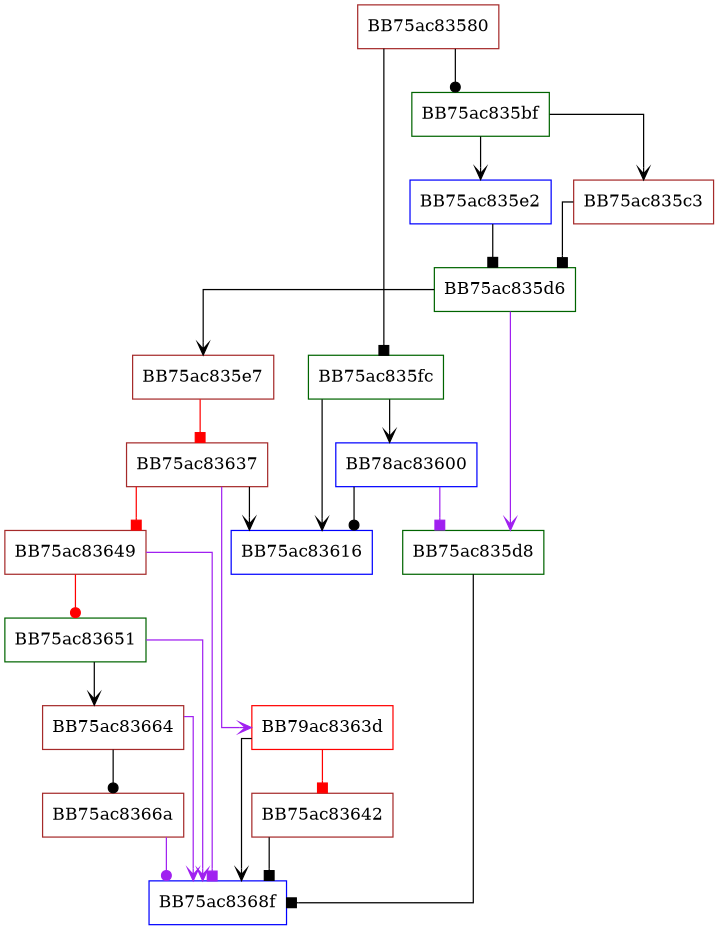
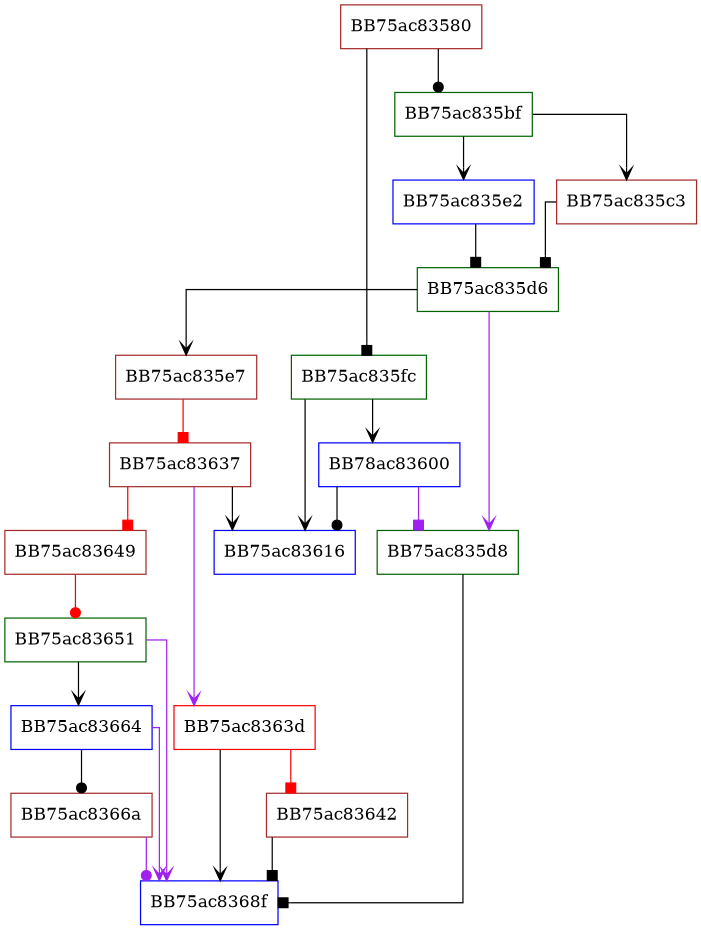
(212, 678) -> none
(113, 728) -> (82, 728)
(322, 728) -> (245, 728)
